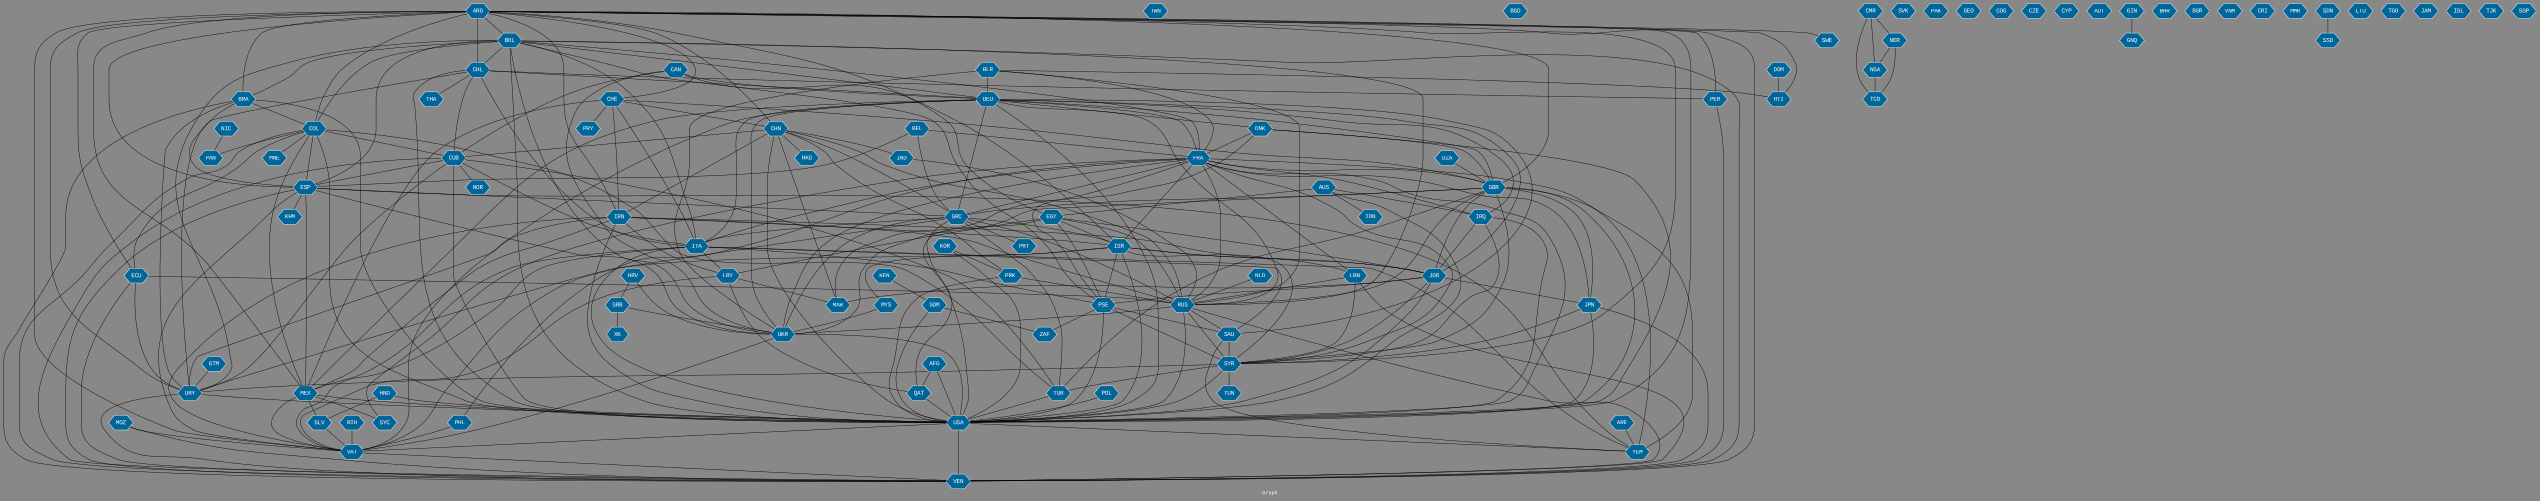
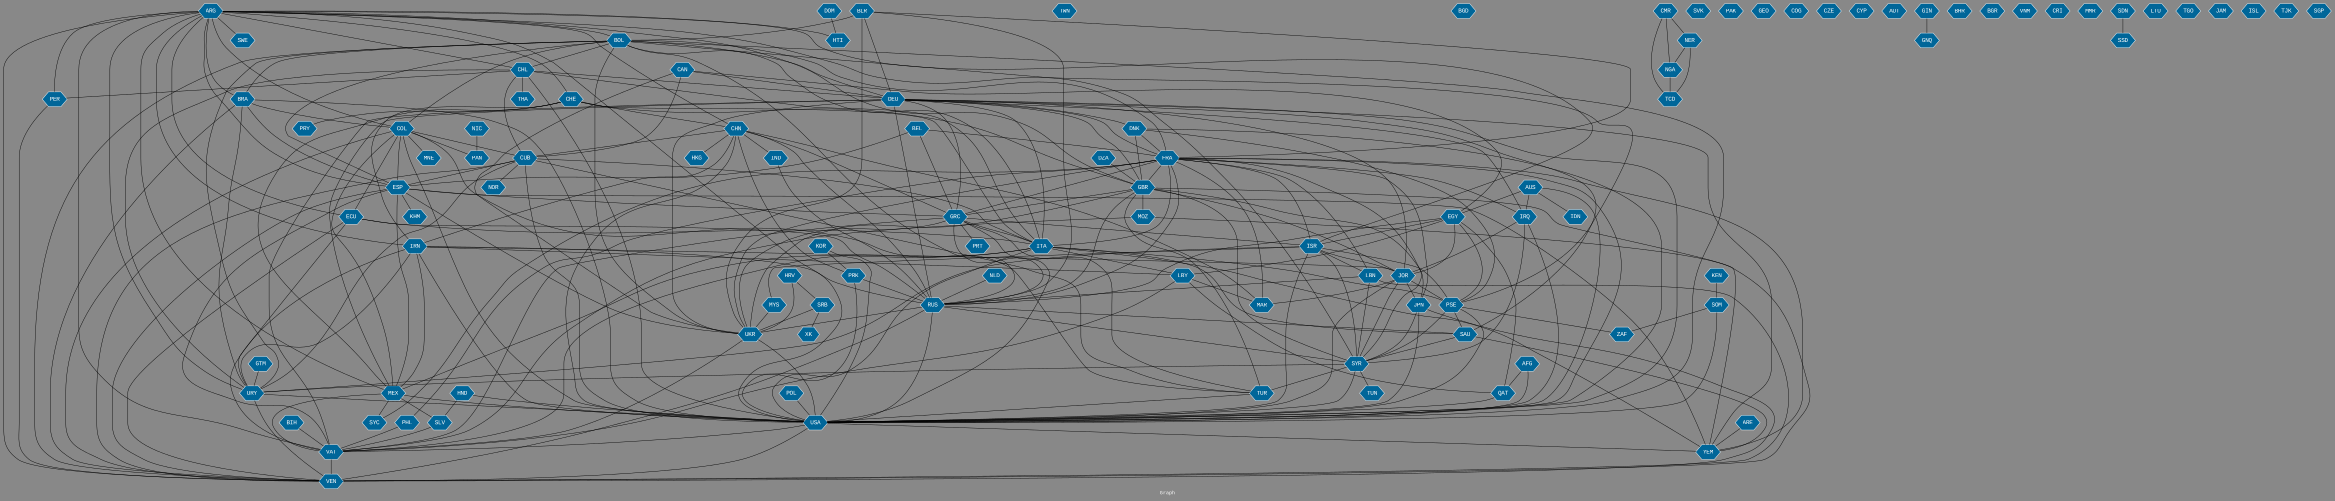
(1384, 78) -> (743, 35)
none -> (1474, 121)
none -> (646, 233)
(965, 234) -> none
(1590, 397) -> (1143, 202)
